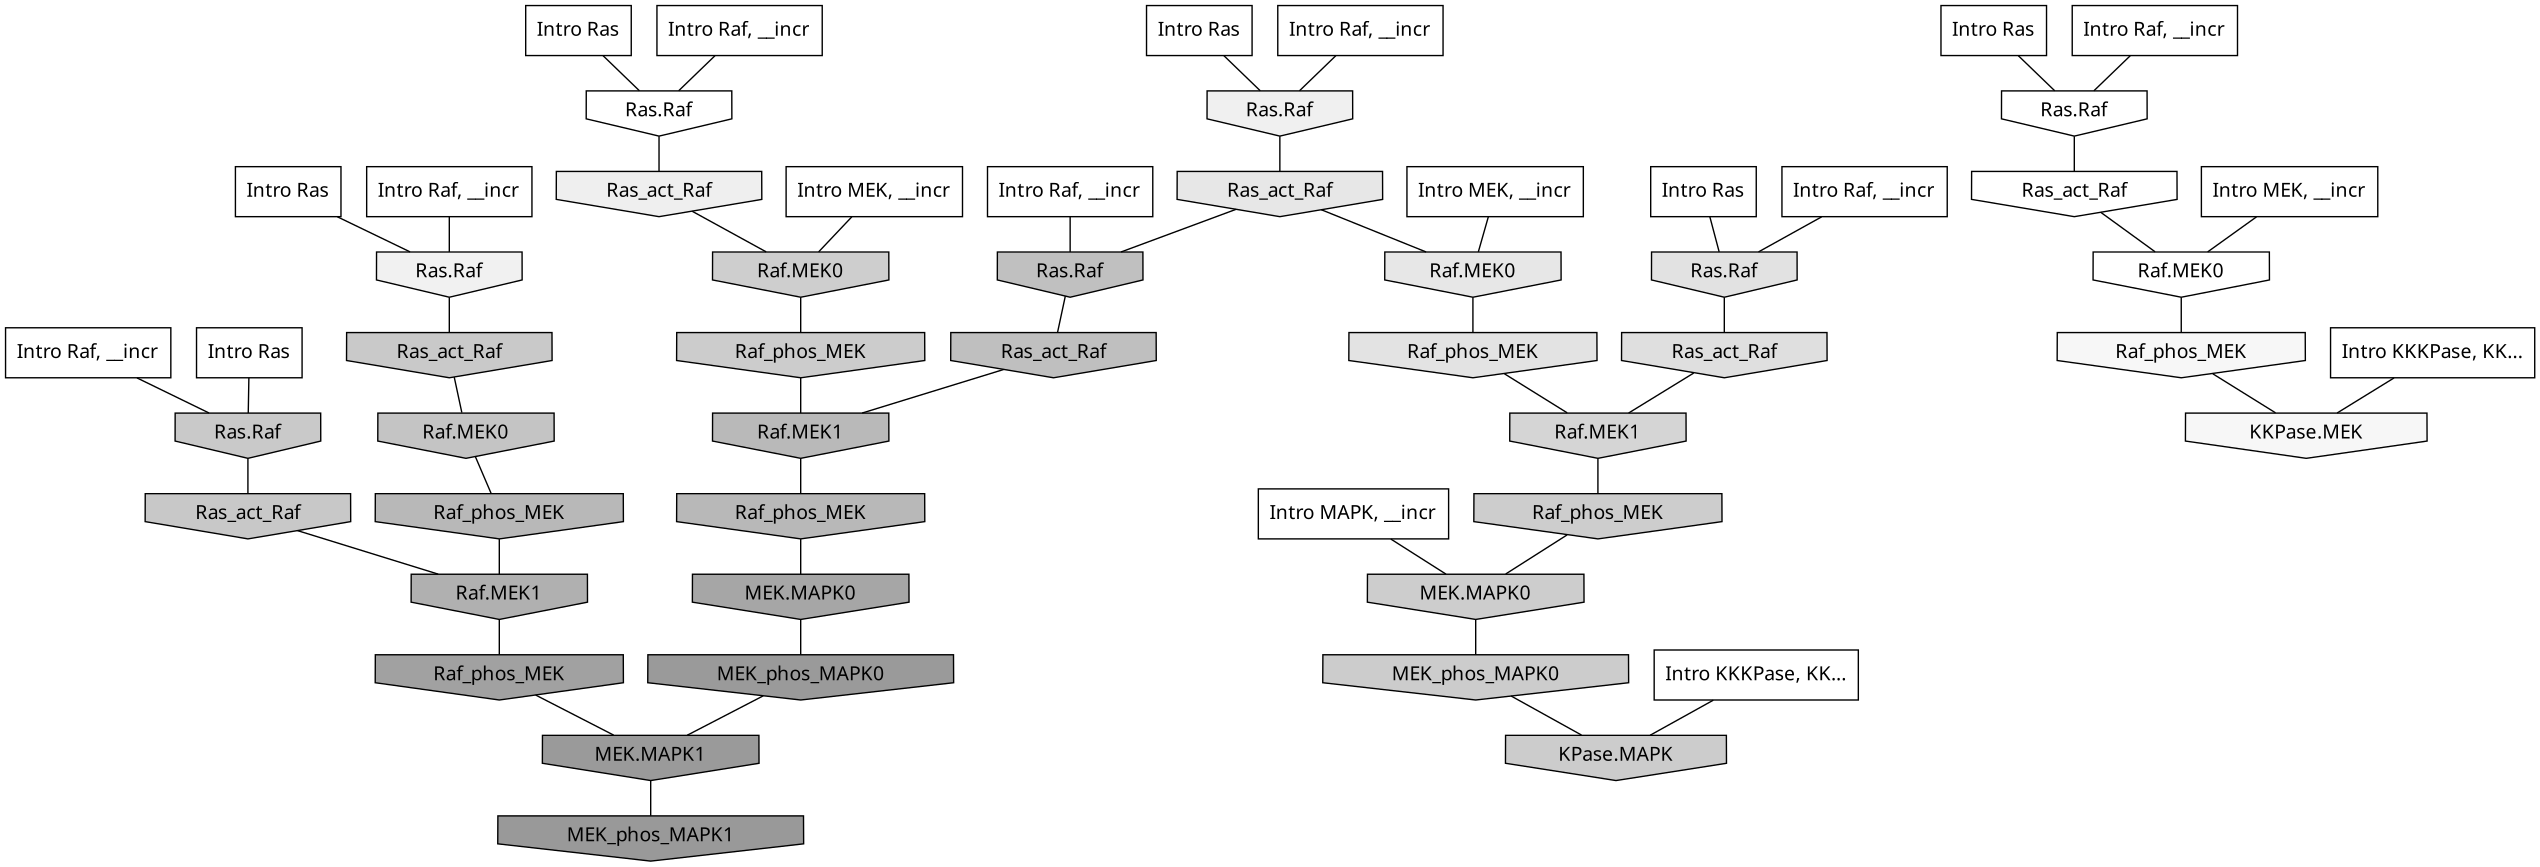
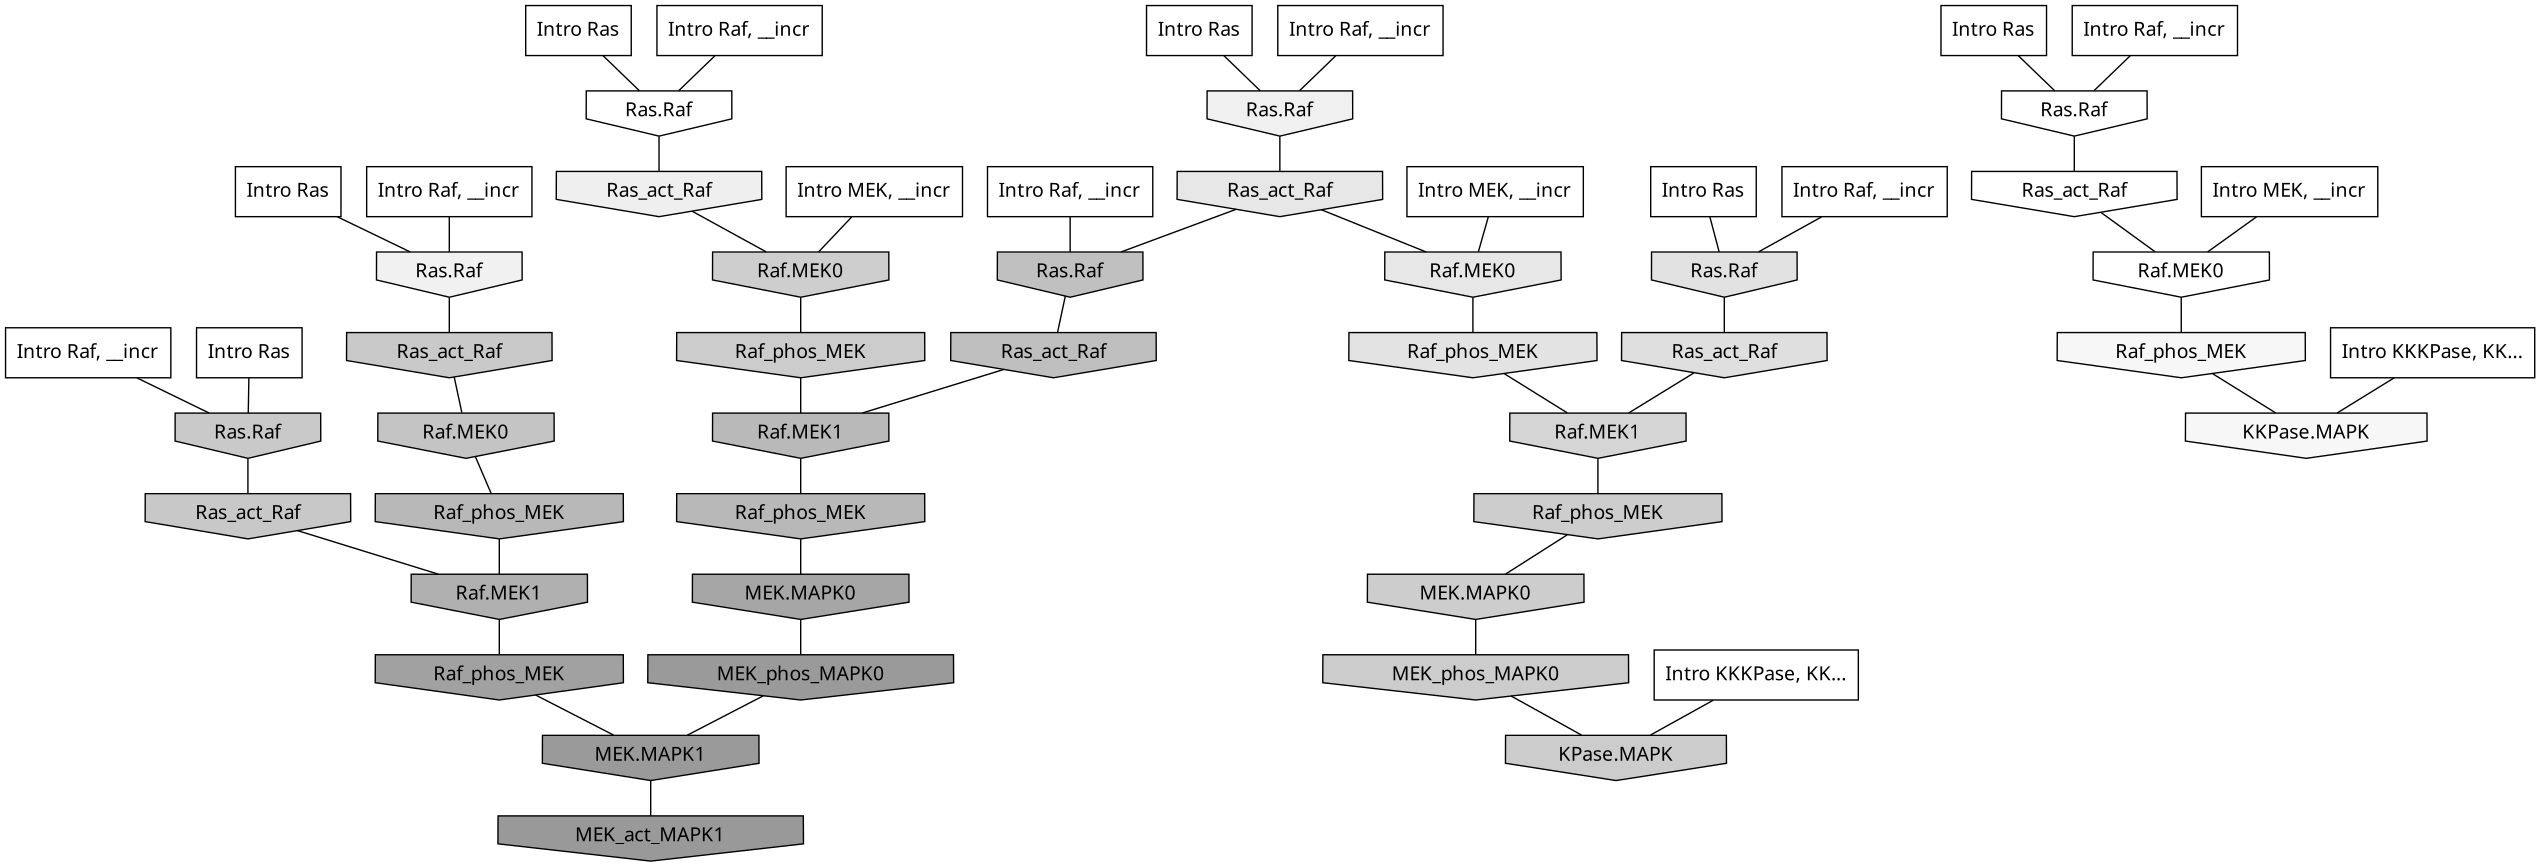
(2306, 433) -> (2306, 433)
(1353, 514) -> none
(651, 836) -> (651, 836)
